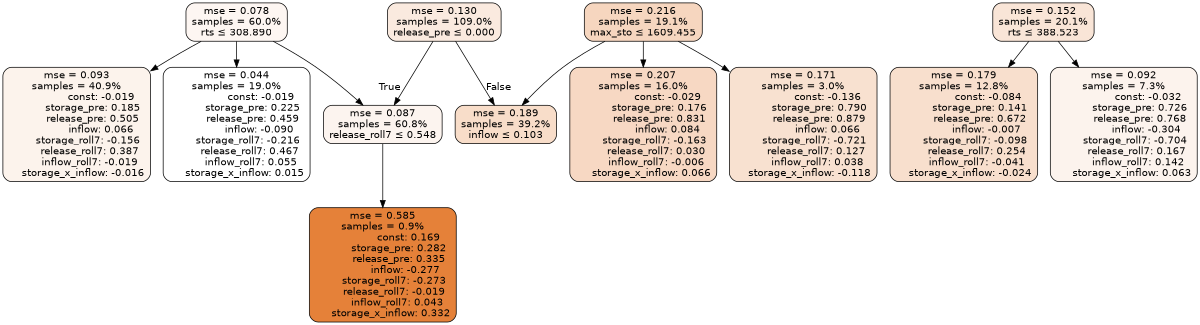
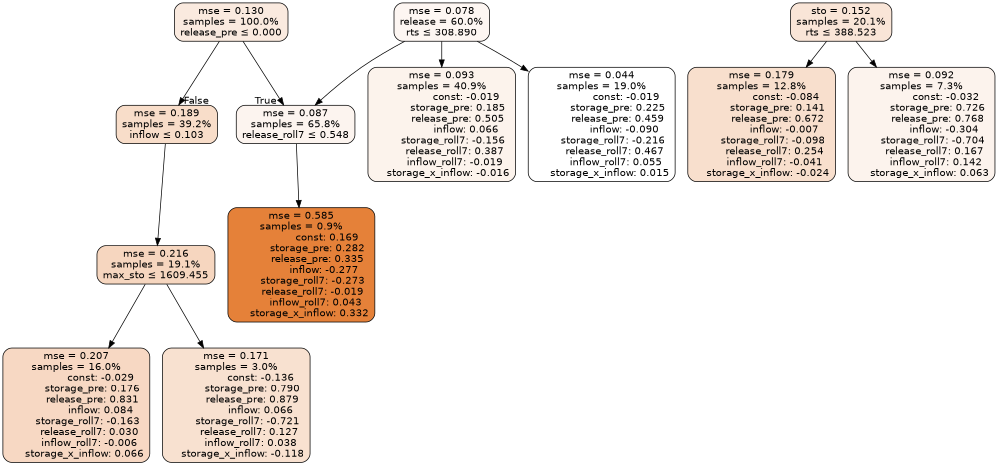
(237, 22) -> (442, 22)
(444, 22) -> (231, 22)
(1043, 22) -> (841, 22)
(563, 67) -> (162, 191)
(383, 124) -> (296, 124)
